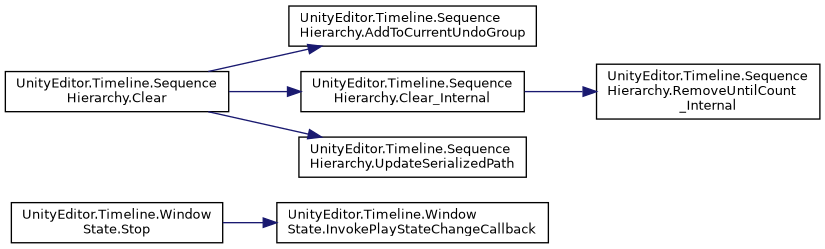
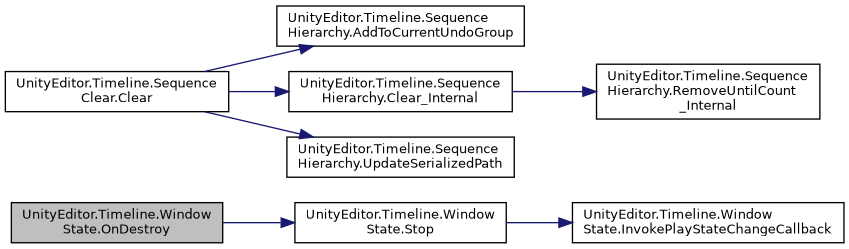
(117, 92) -> (117, 92)
none -> (117, 223)
